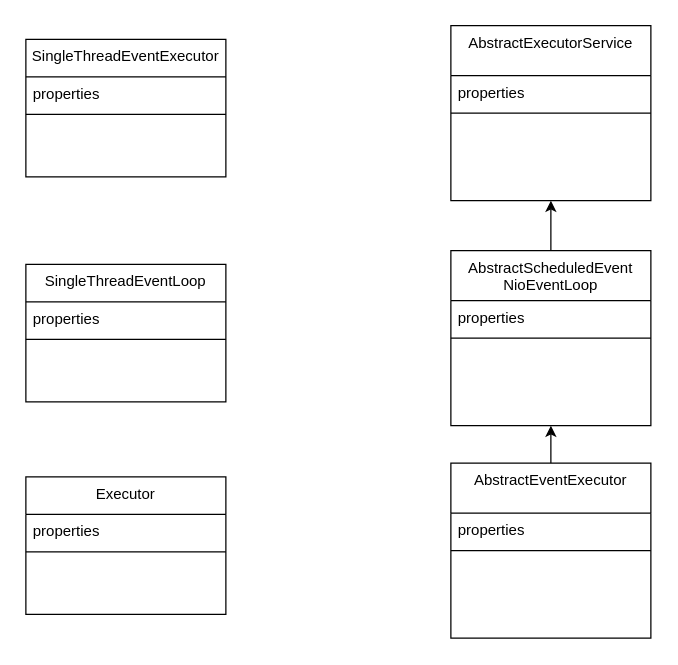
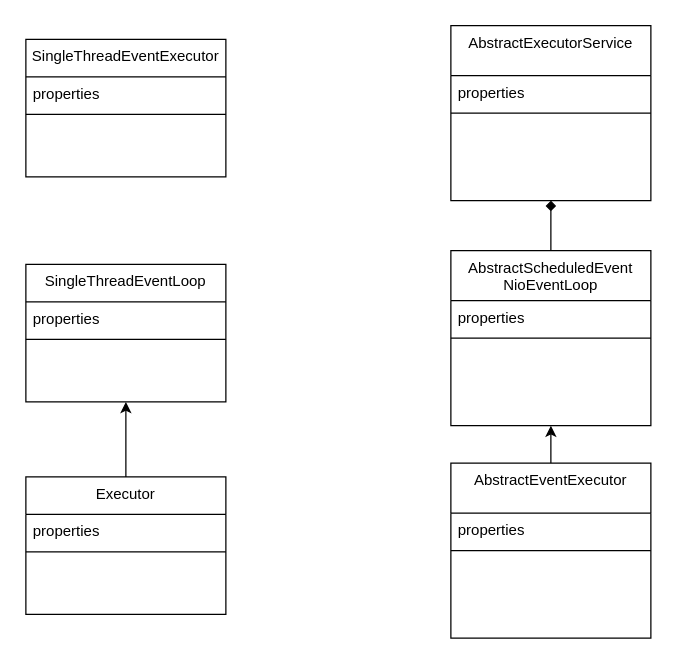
(551, 211) -> (551, 211)
none -> (126, 444)
